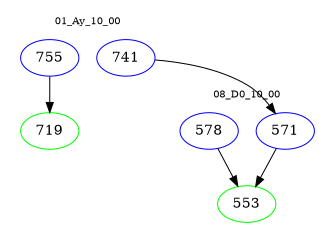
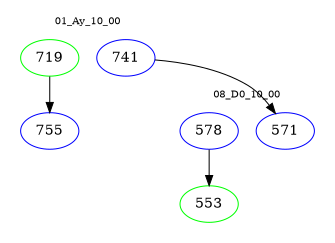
(50, 89) -> (50, 89)
(268, 163) -> none
